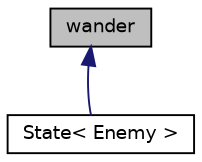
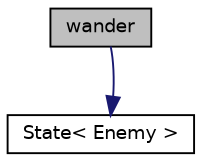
(88, 91) -> (113, 71)
